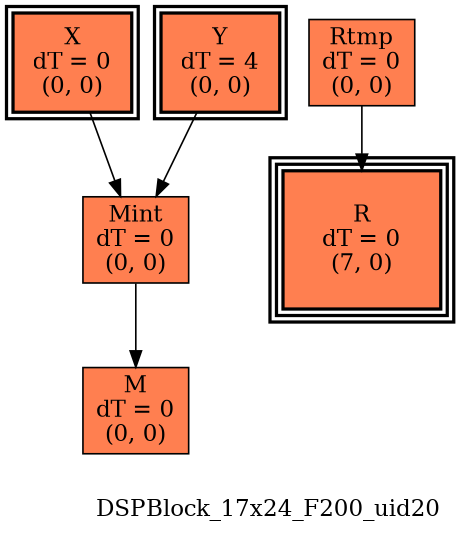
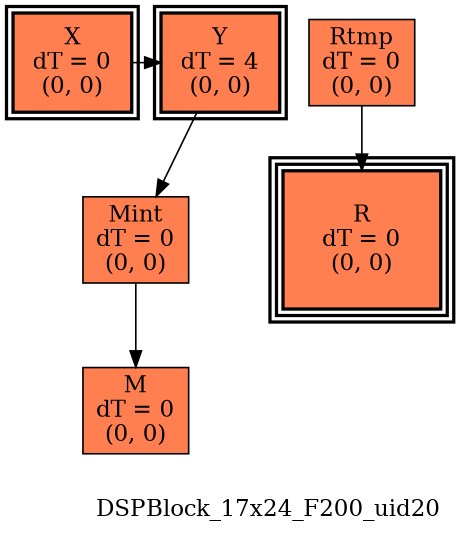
(102, 147) -> (138, 63)
(362, 240) -> (362, 240)
